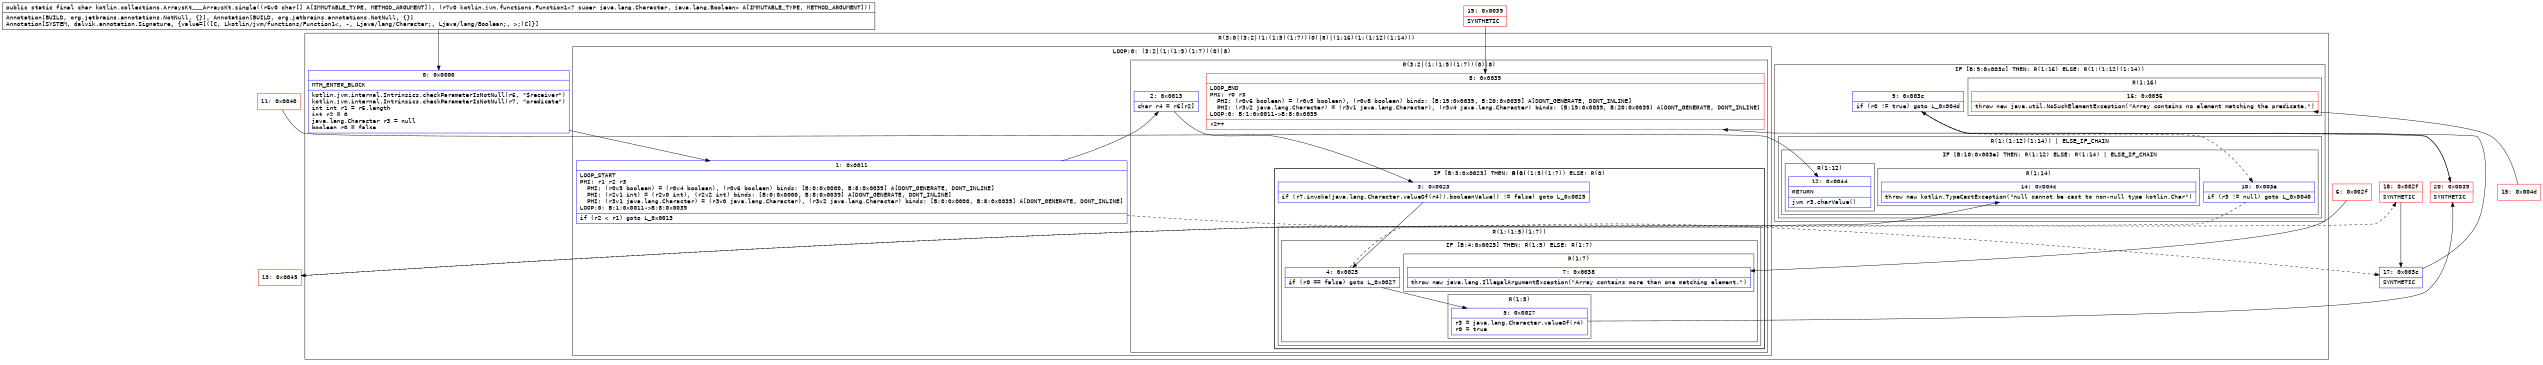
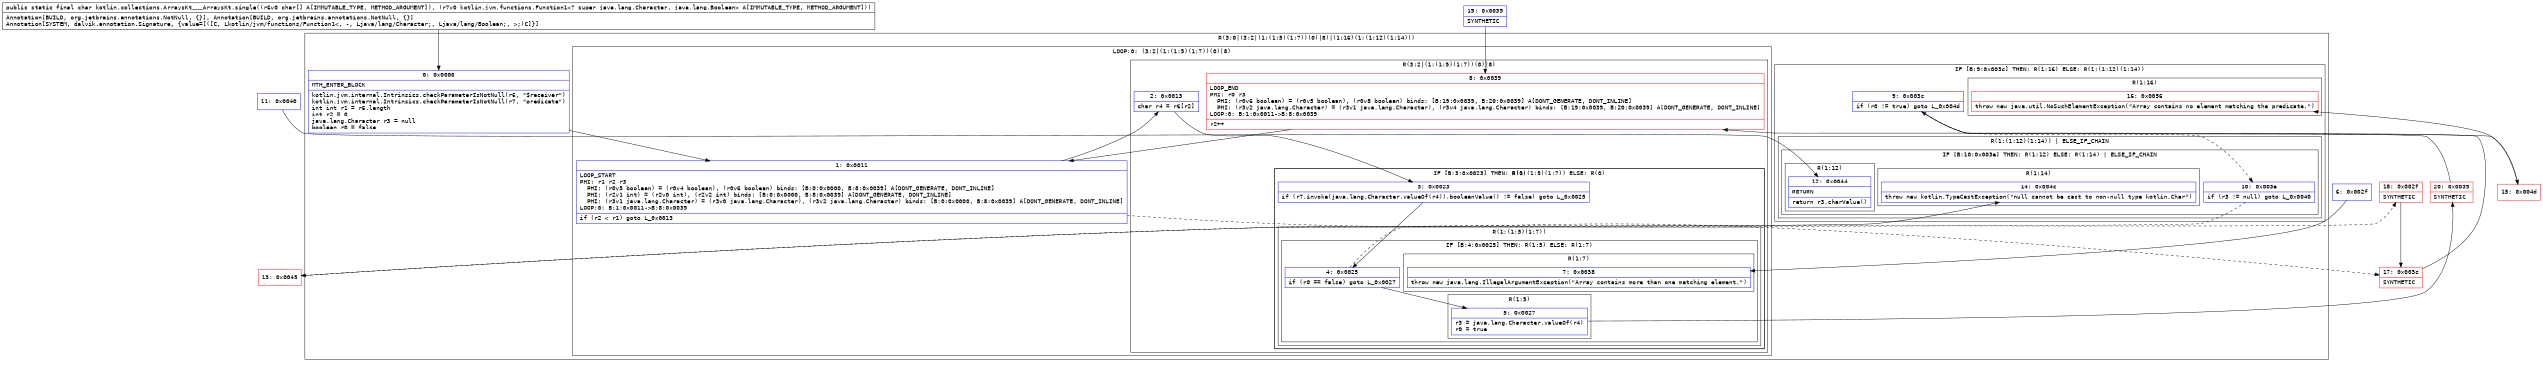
(1485, 16) -> (1485, 16)
(279, 102) -> (279, 102)
(2196, 133) -> (2230, 134)
none -> (1182, 145)
(2352, 192) -> (2352, 192)
(1824, 202) -> (1830, 202)
(2401, 278) -> (2401, 278)
